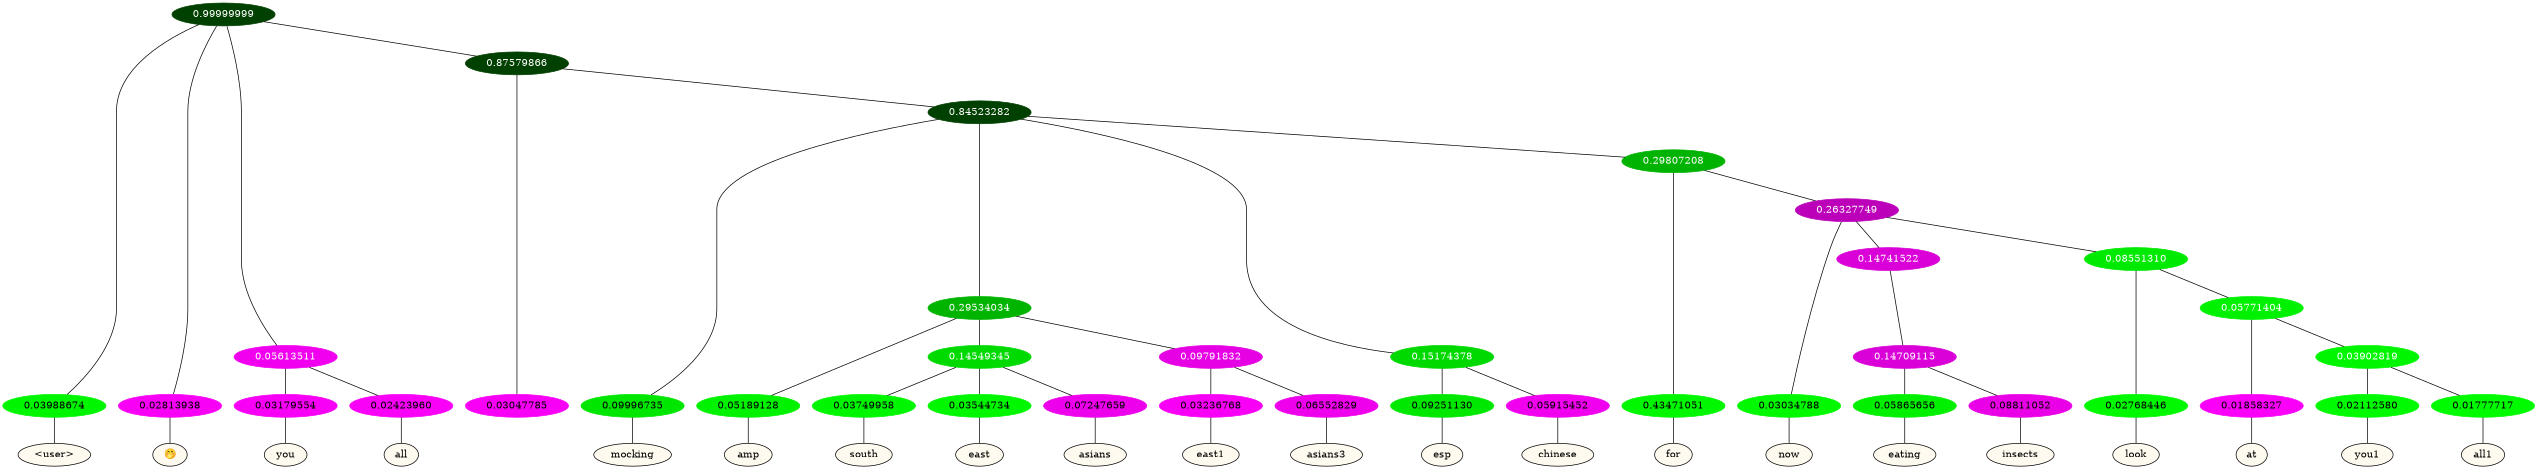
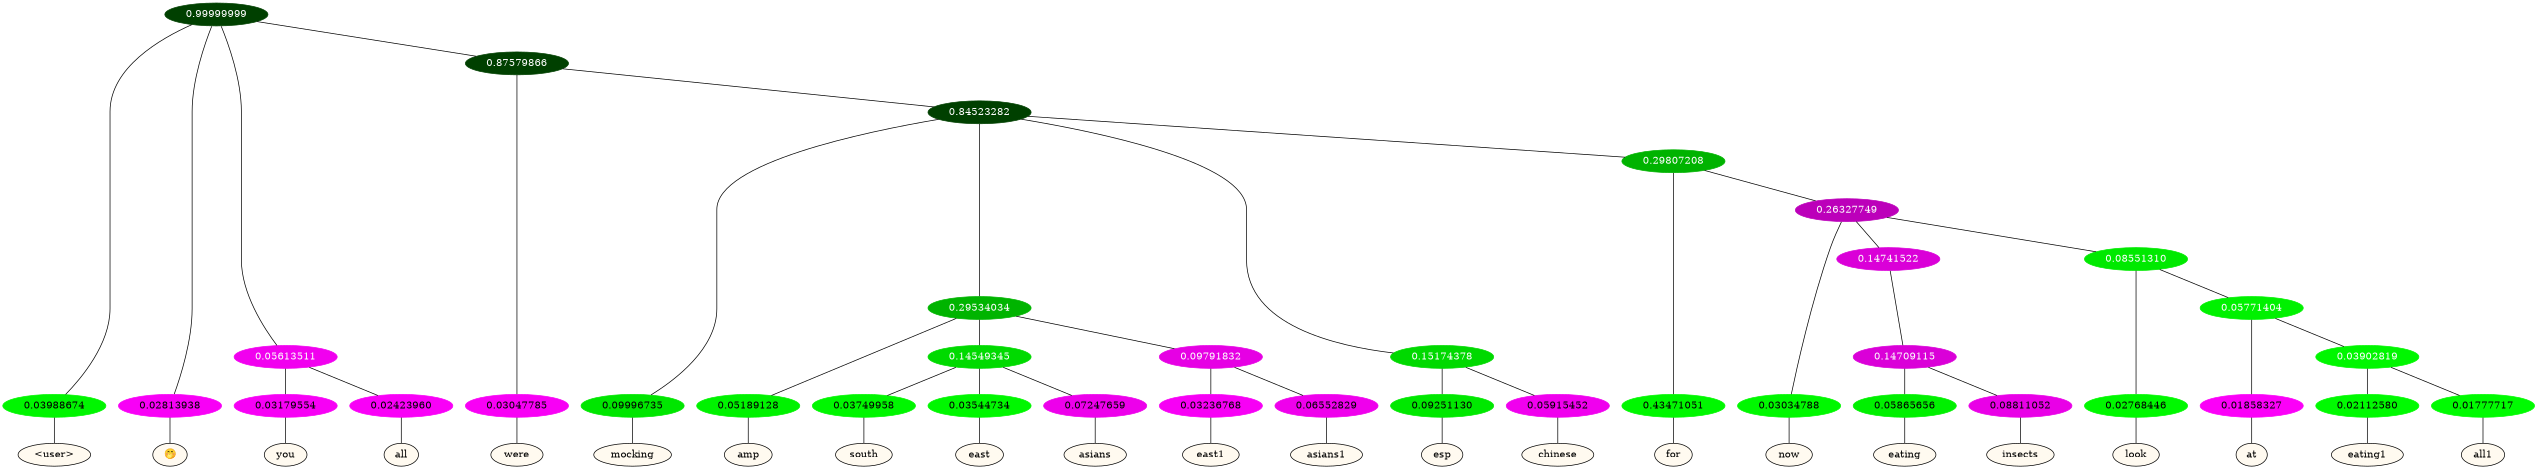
none -> (517, 455)
(1326, 455) -> (1326, 455)
(2367, 455) -> (2367, 455)
